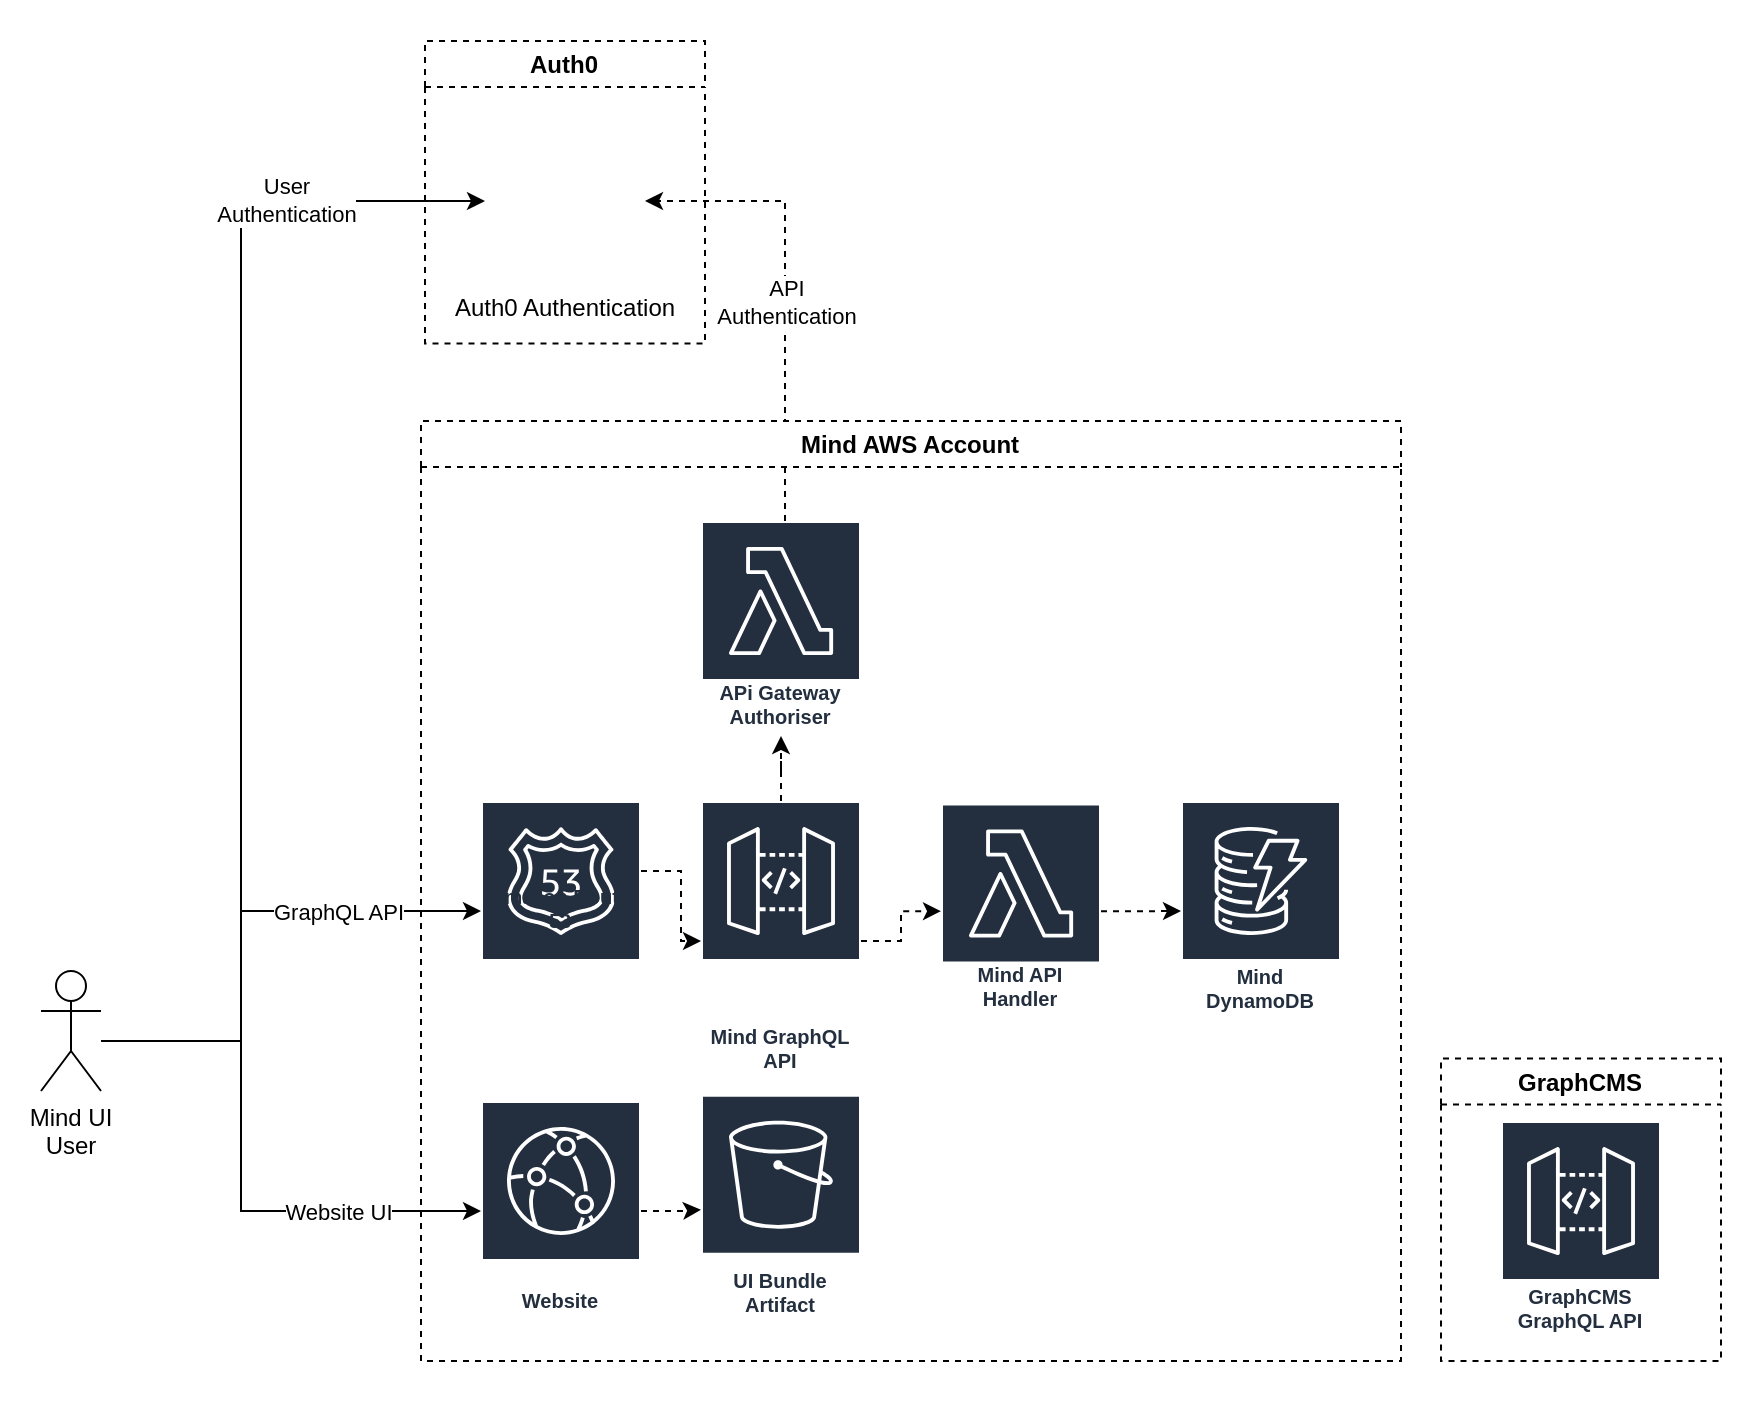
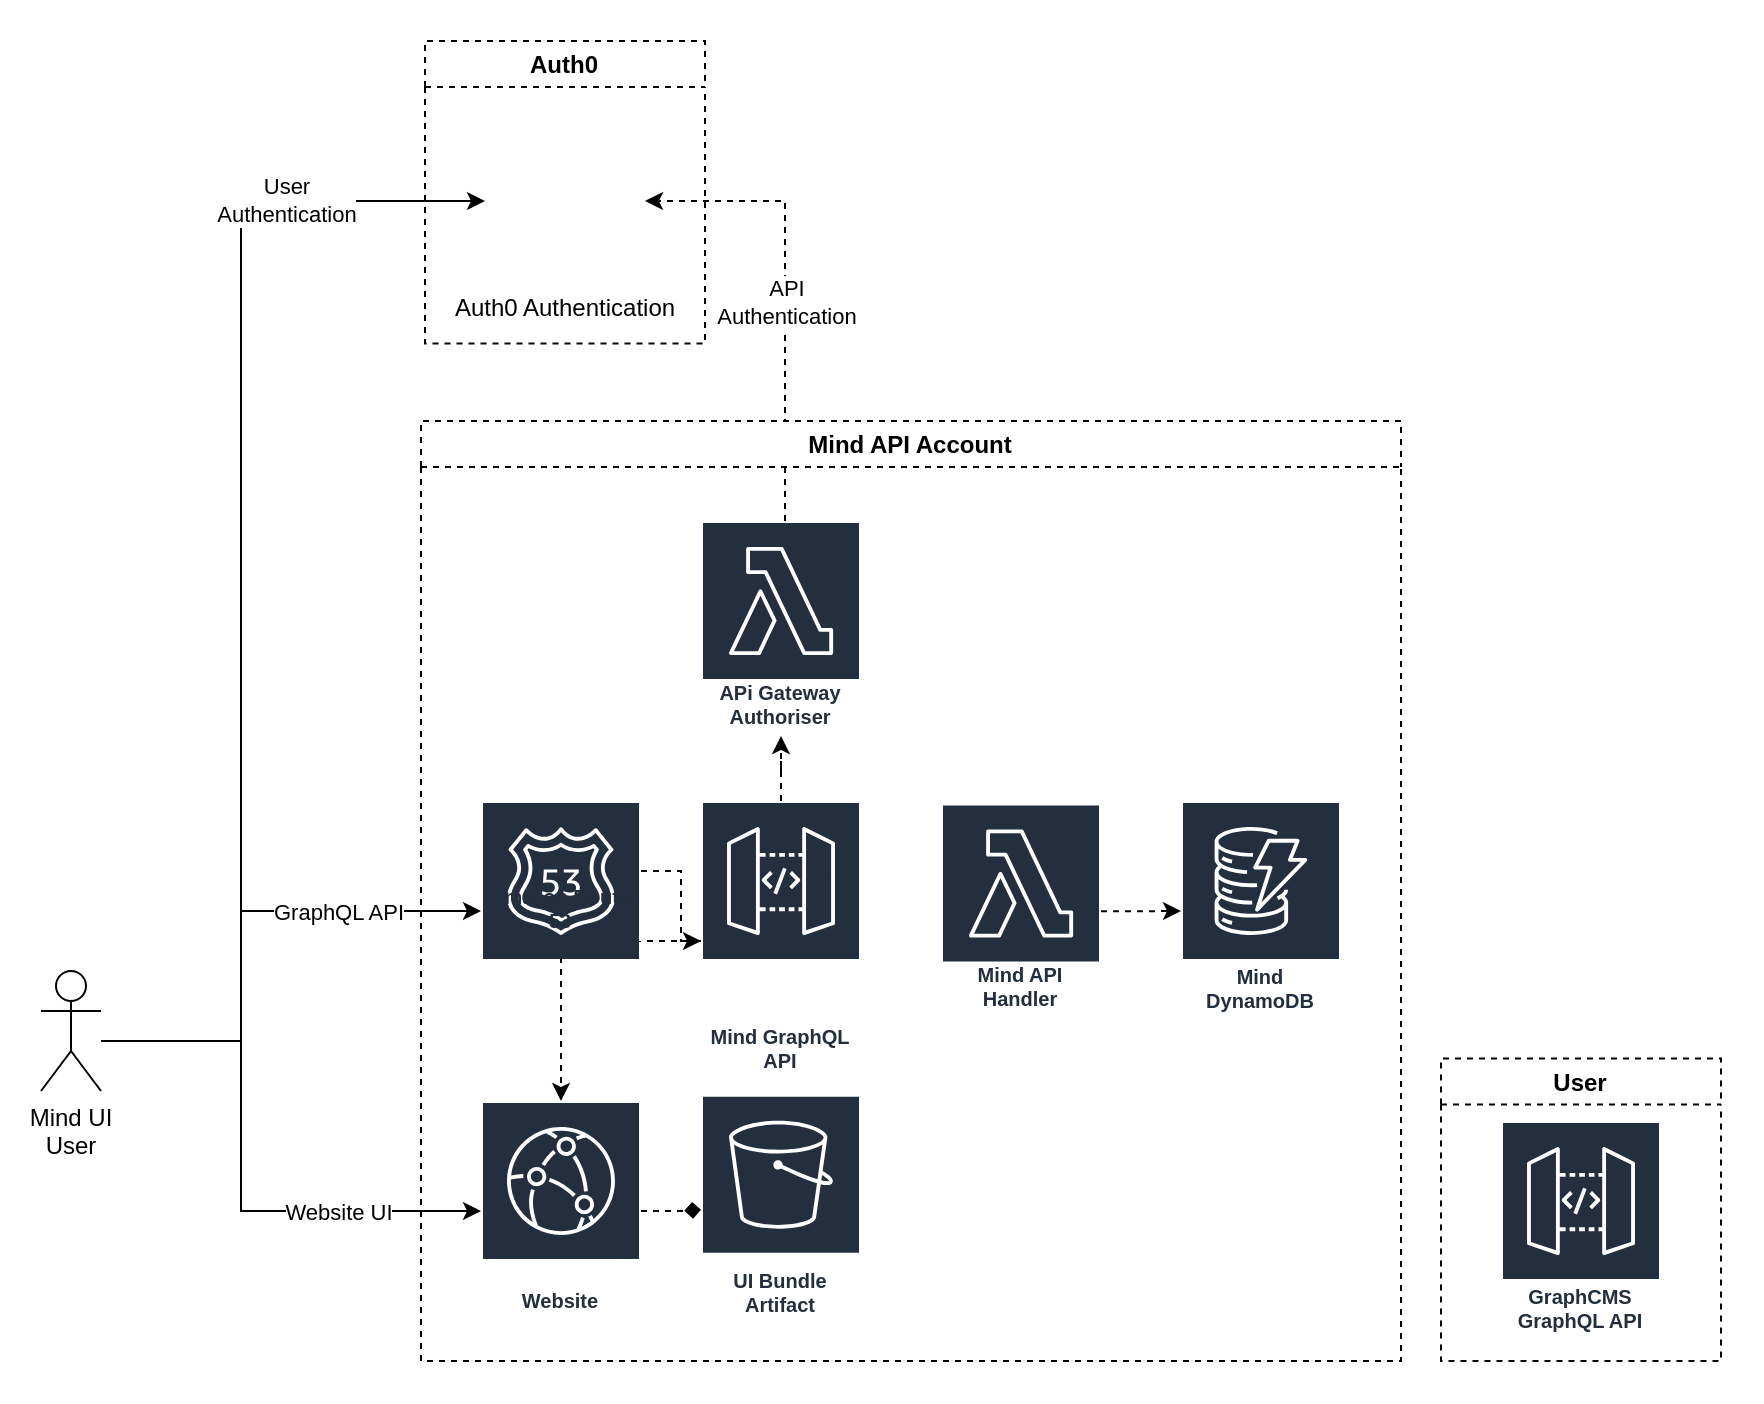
(910, 445) -> (910, 445)
(901, 933) -> (561, 1022)
(1580, 1083) -> (1580, 1083)
(685, 1211) -> (684, 1211)
